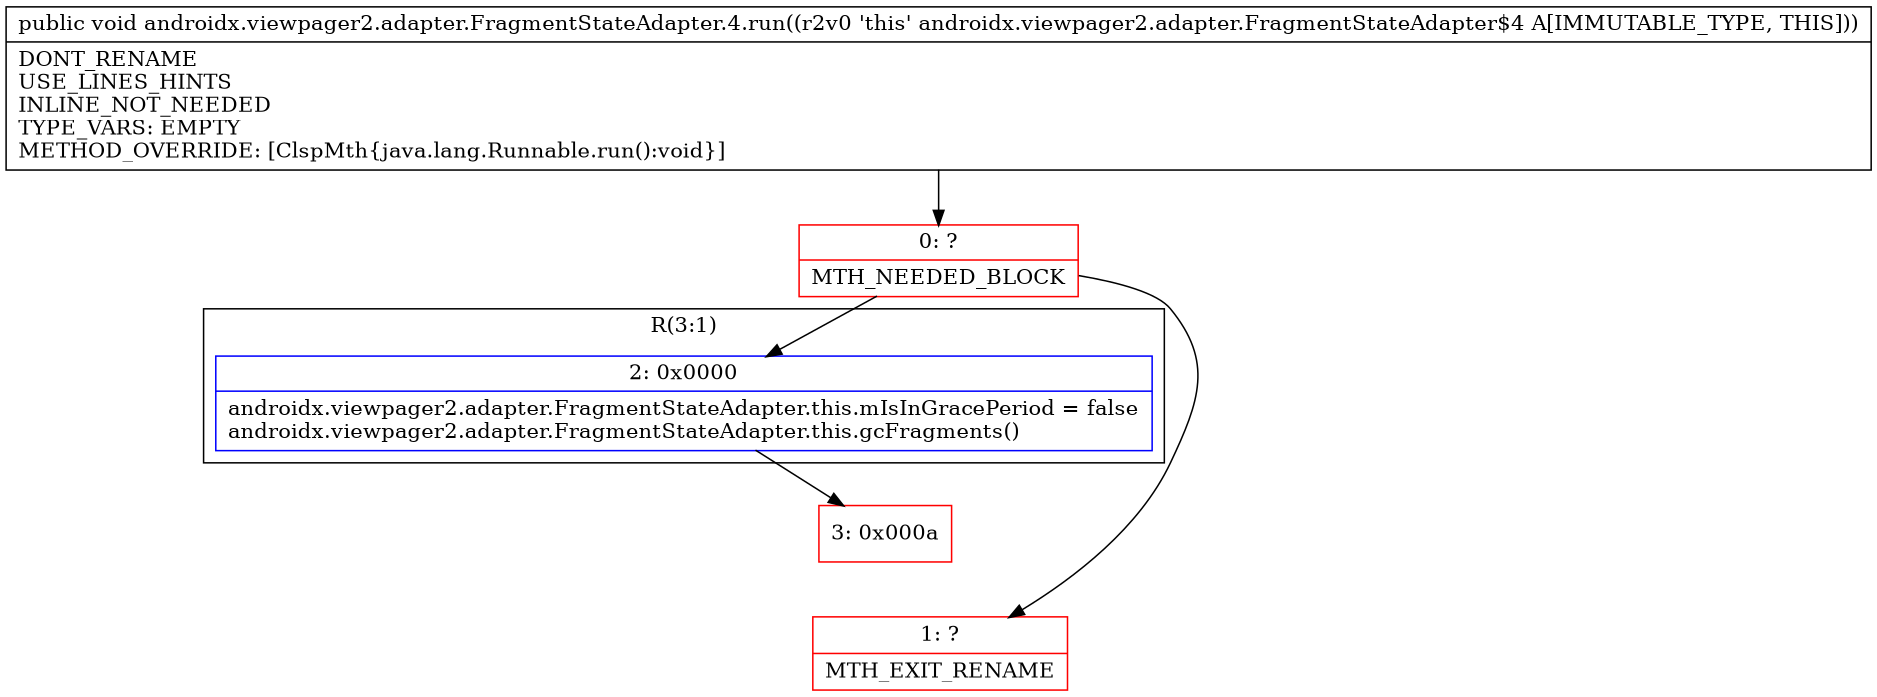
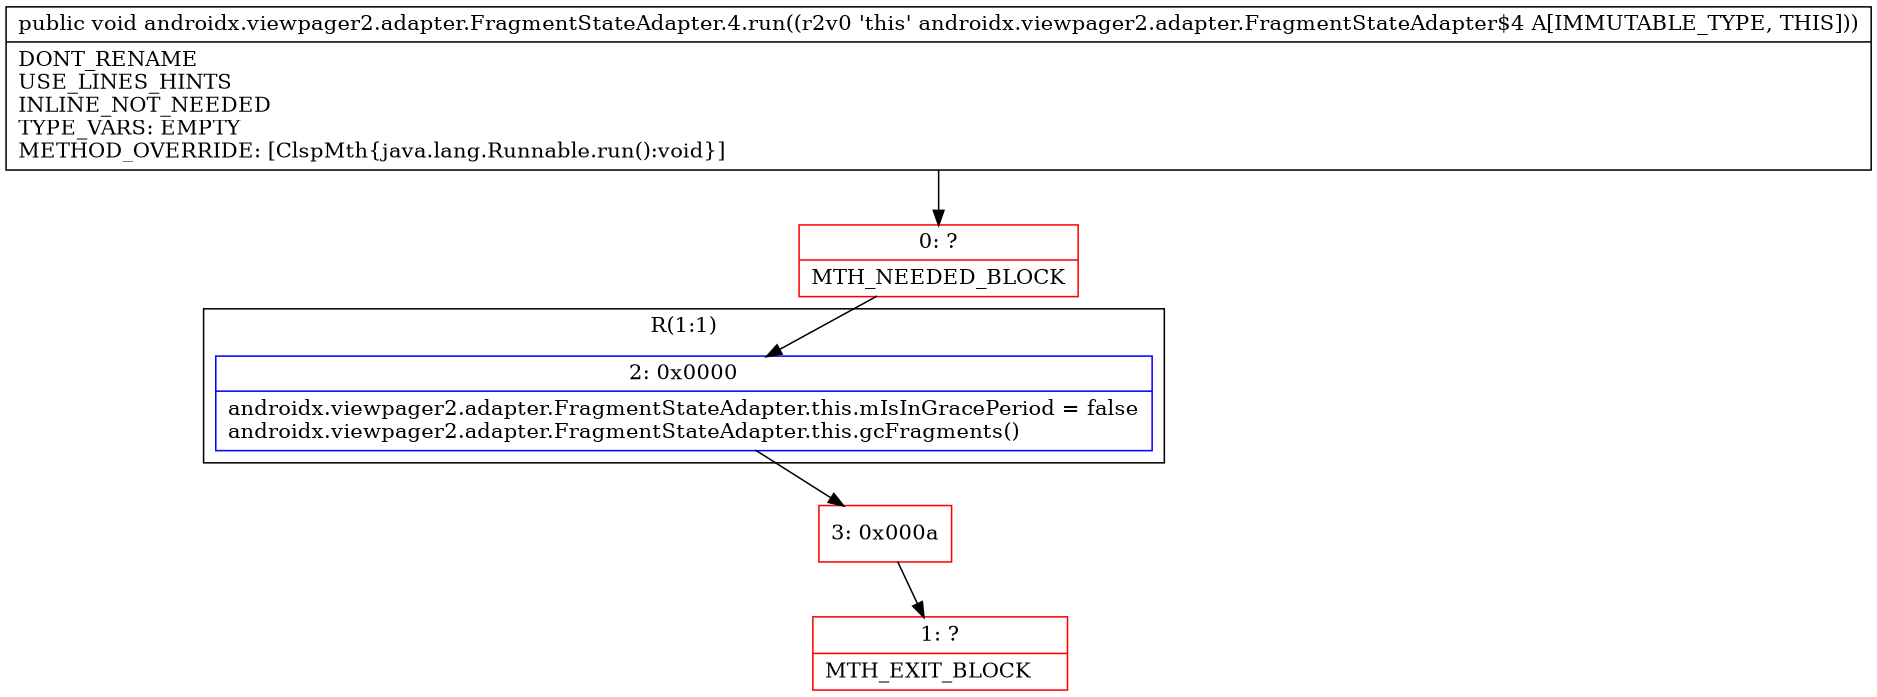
(684, 326) -> (684, 326)
(1181, 439) -> (908, 583)
(940, 671) -> (929, 671)
